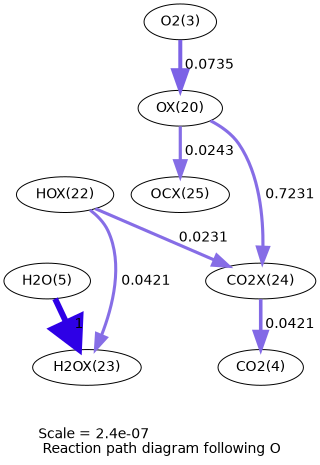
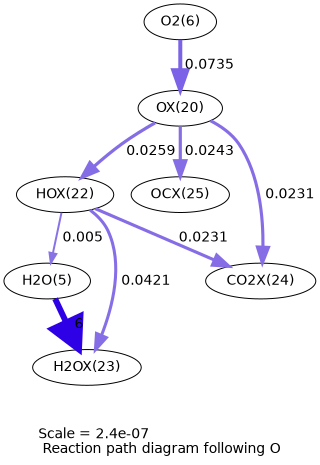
(180, 22) -> (180, 22)
none -> (123, 143)
(288, 195) -> (288, 195)
none -> (57, 233)
(77, 324) -> (77, 324)
(261, 367) -> none
